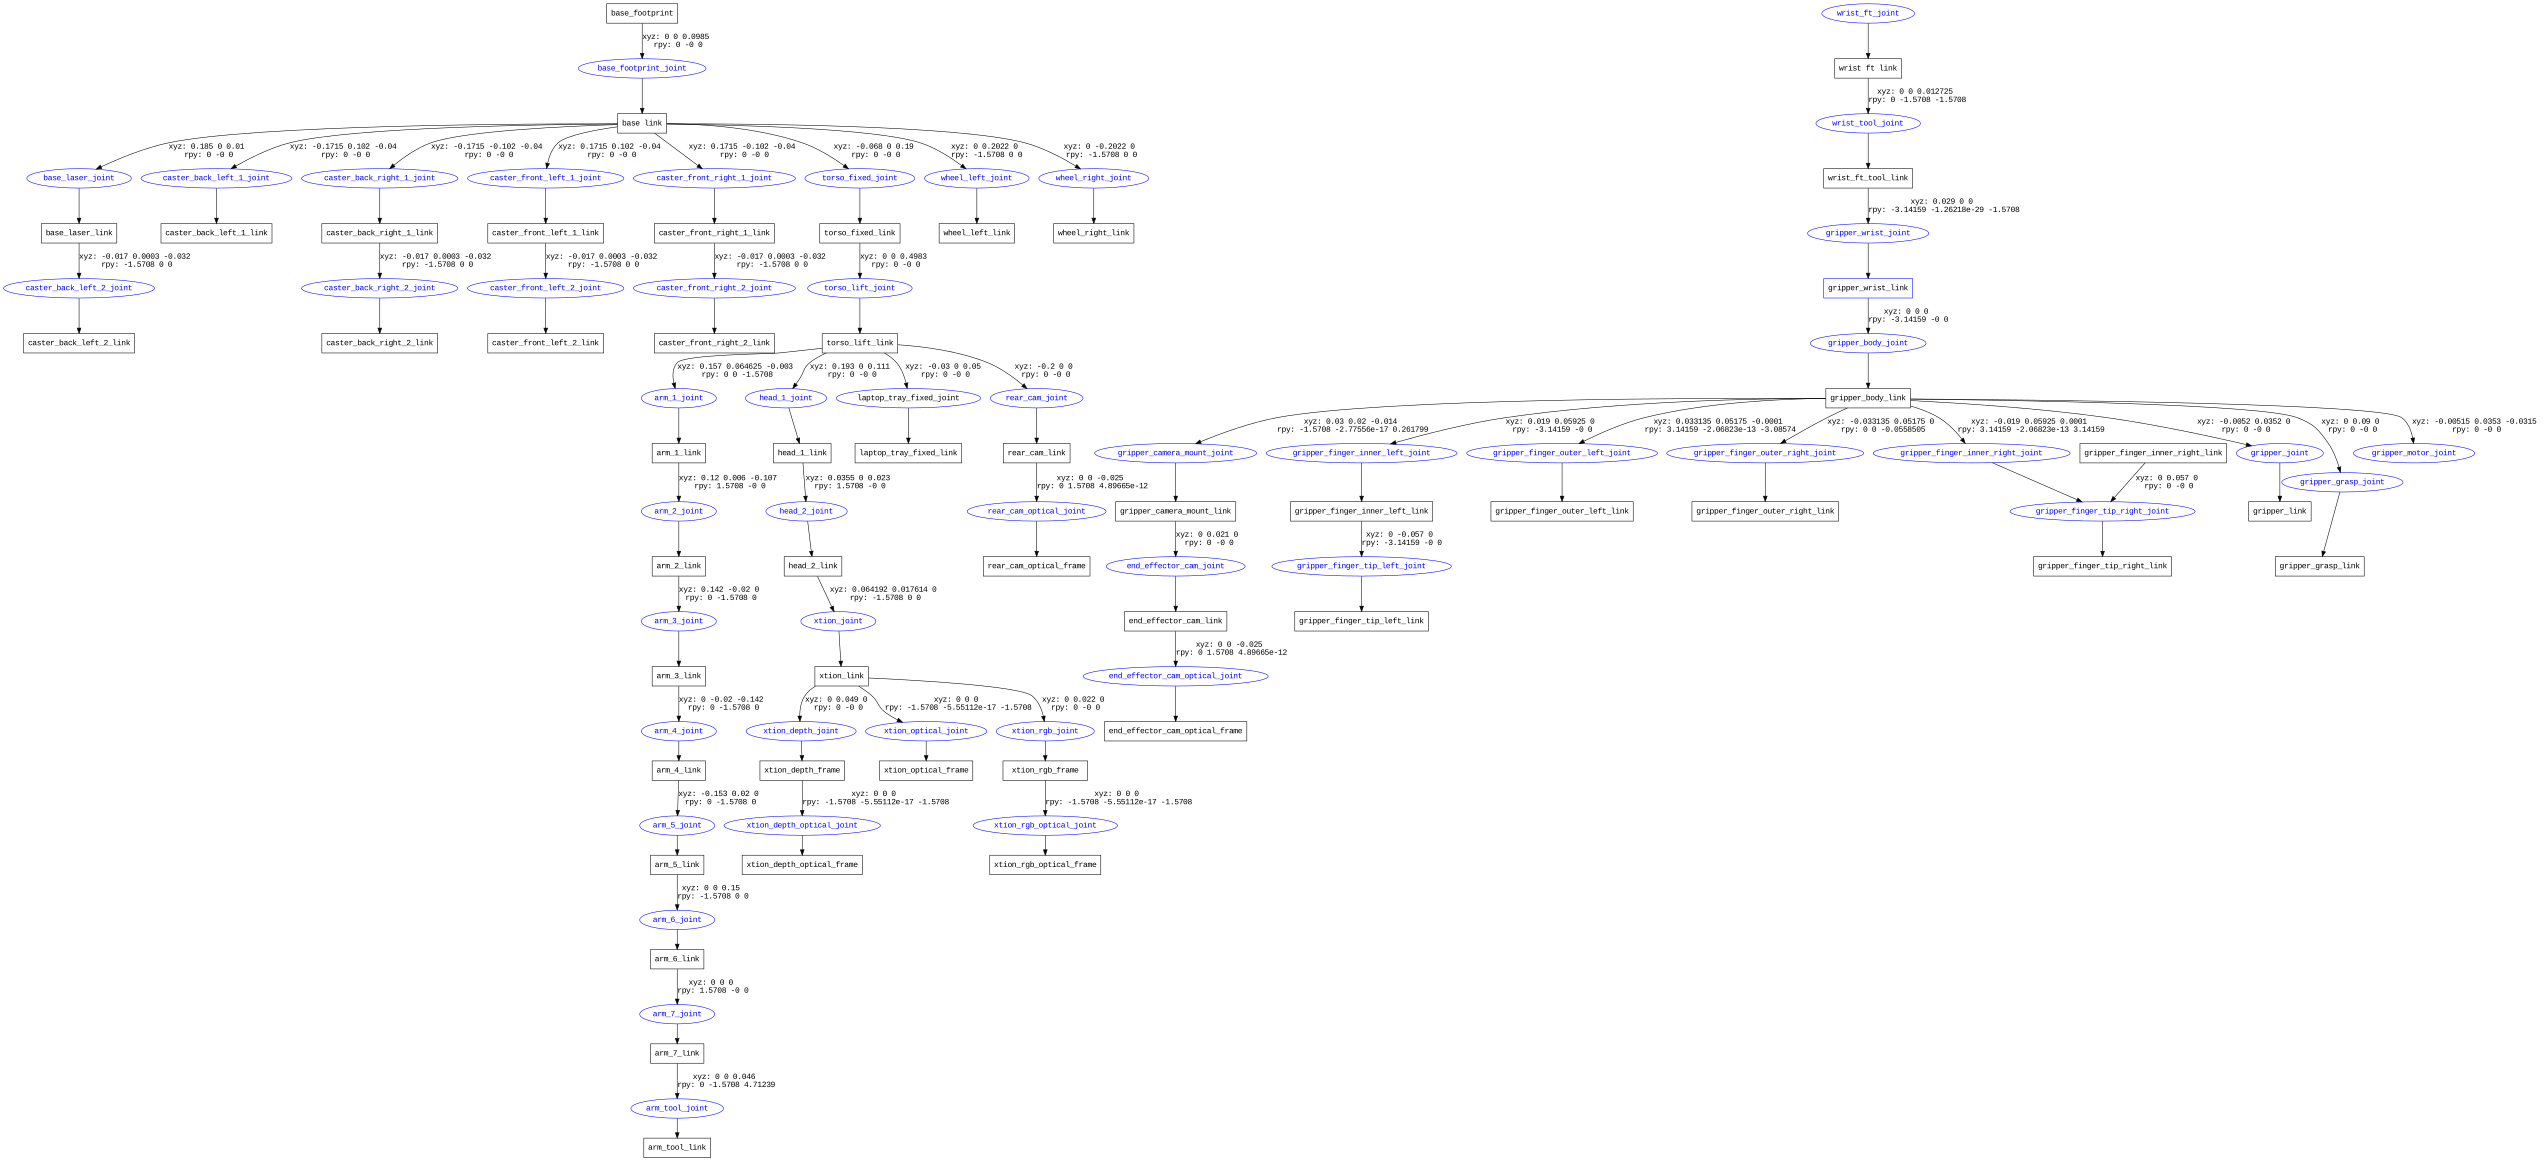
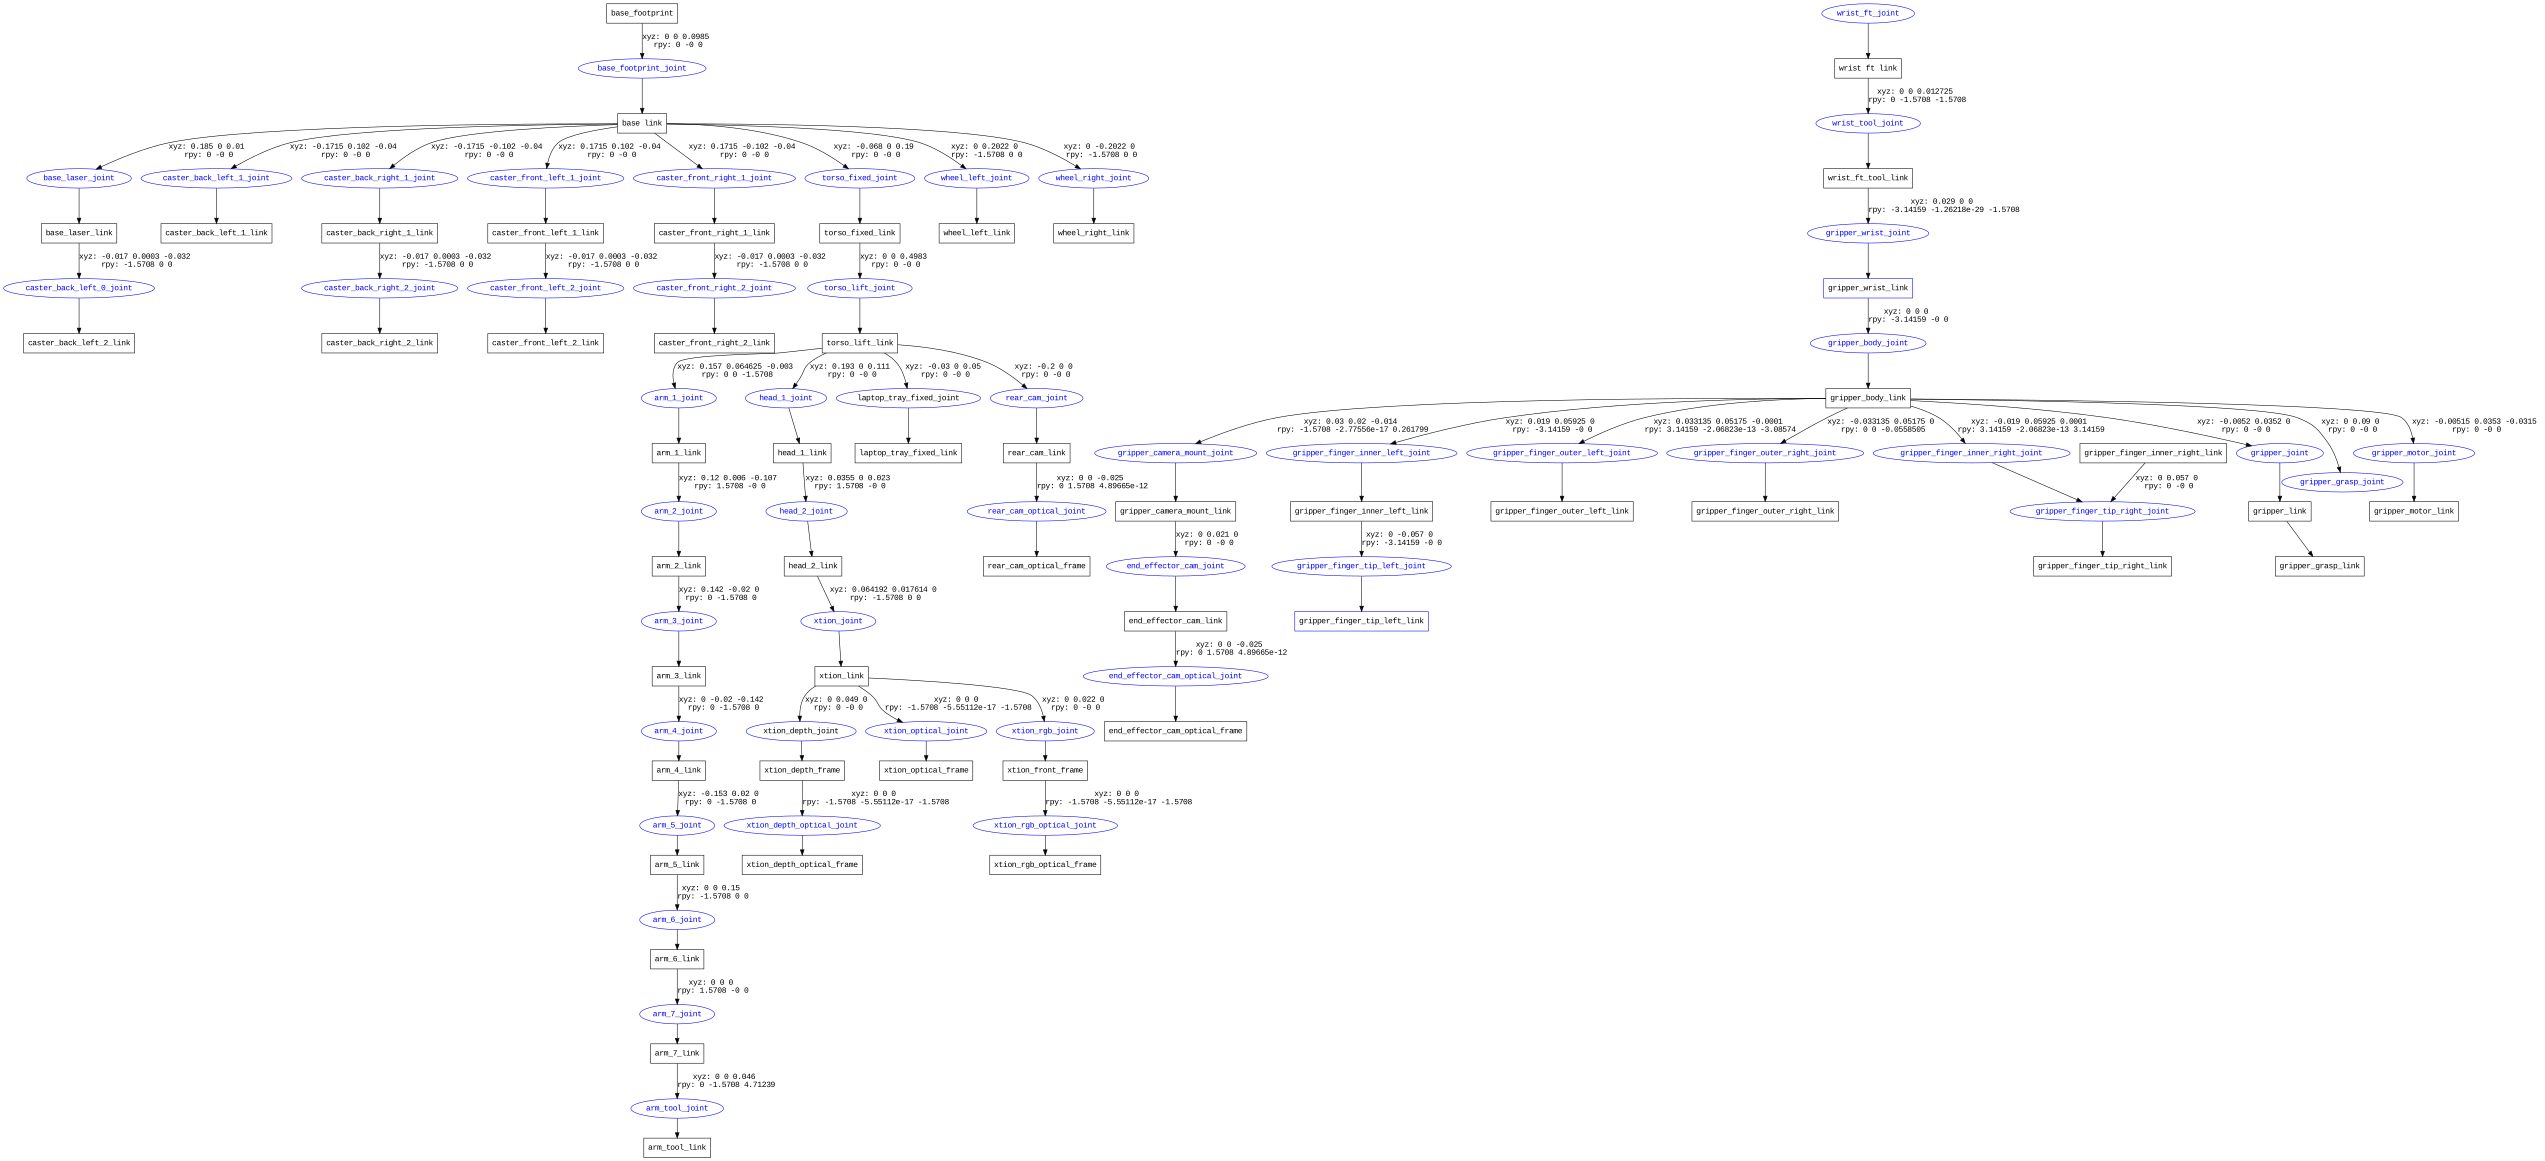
(79, 288) -> (79, 288)
none -> (2414, 511)
(2332, 522) -> (2298, 537)
(1362, 621) -> (1362, 621)
(801, 731) -> (801, 731)
(1045, 771) -> (1045, 771)
